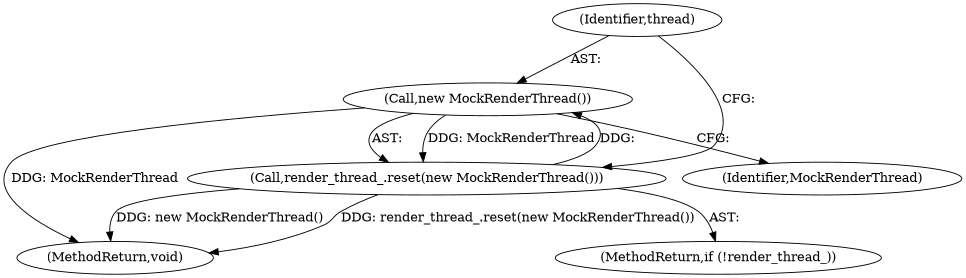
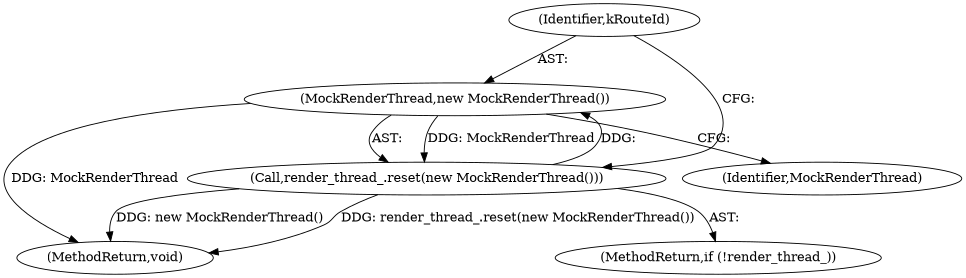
(637, 20) -> (604, 20)
(488, 99) -> (455, 99)
